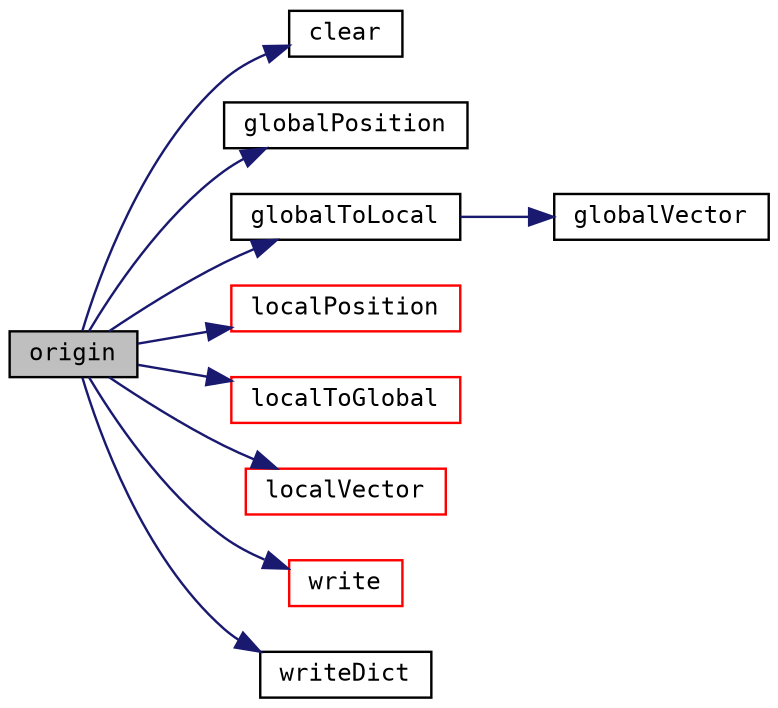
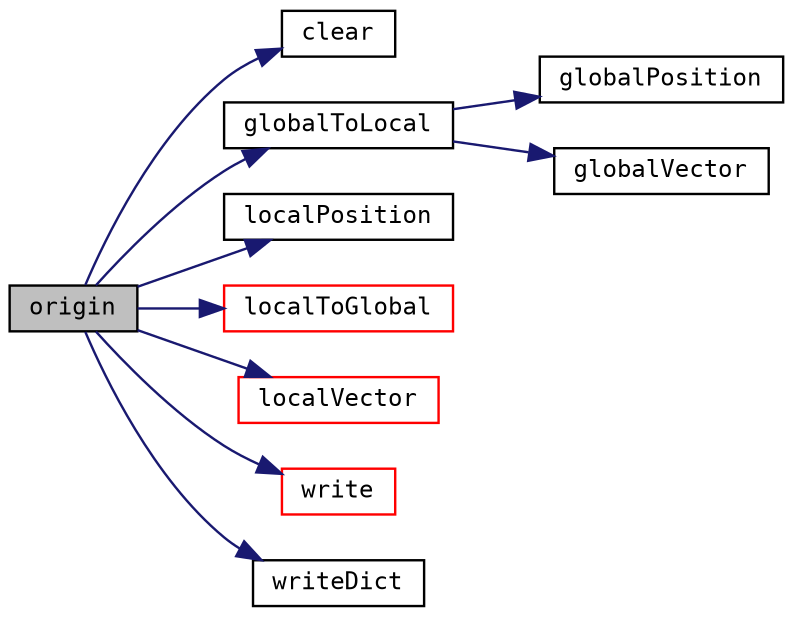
(156, 236) -> (484, 105)
(346, 308) -> (339, 217)
